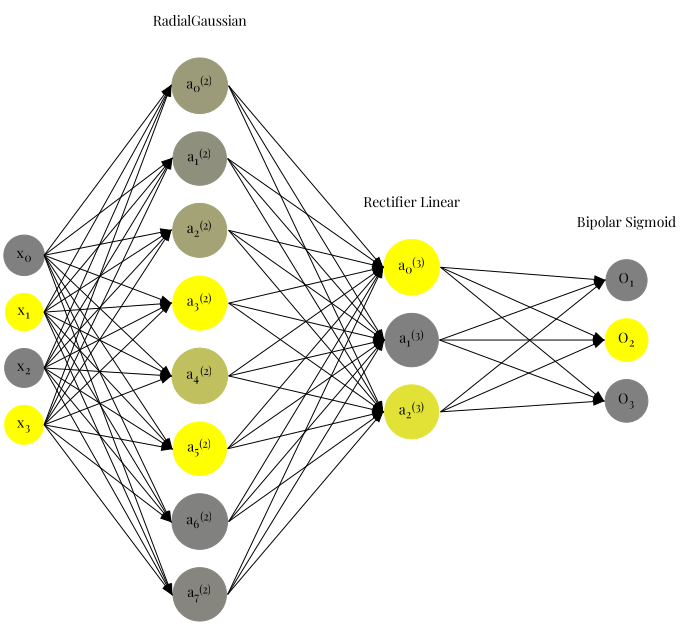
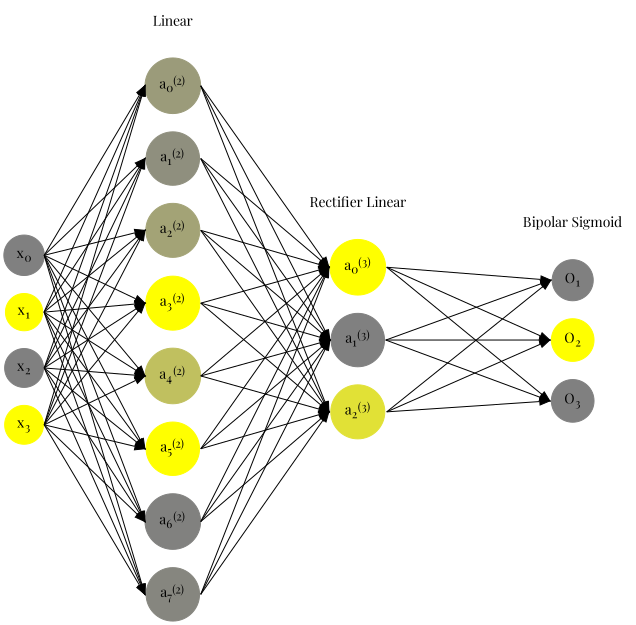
(200, 22) -> (173, 22)
